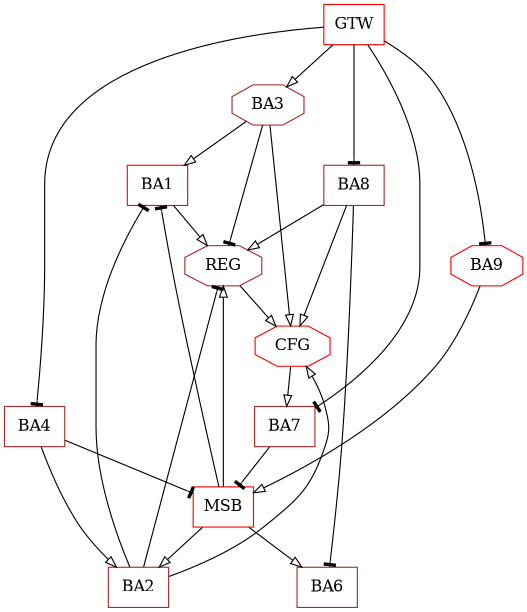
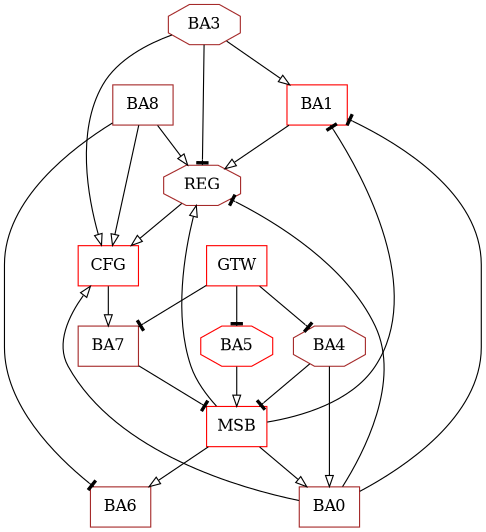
(314, 62) -> none
(354, 102) -> none
(487, 266) -> (237, 346)
(293, 346) -> (108, 266)
(35, 427) -> (329, 346)
(138, 587) -> (329, 507)
